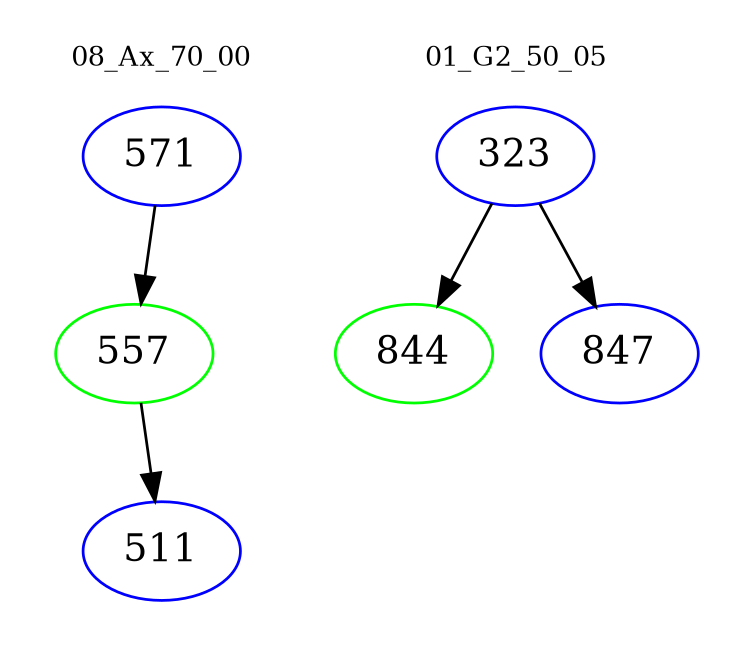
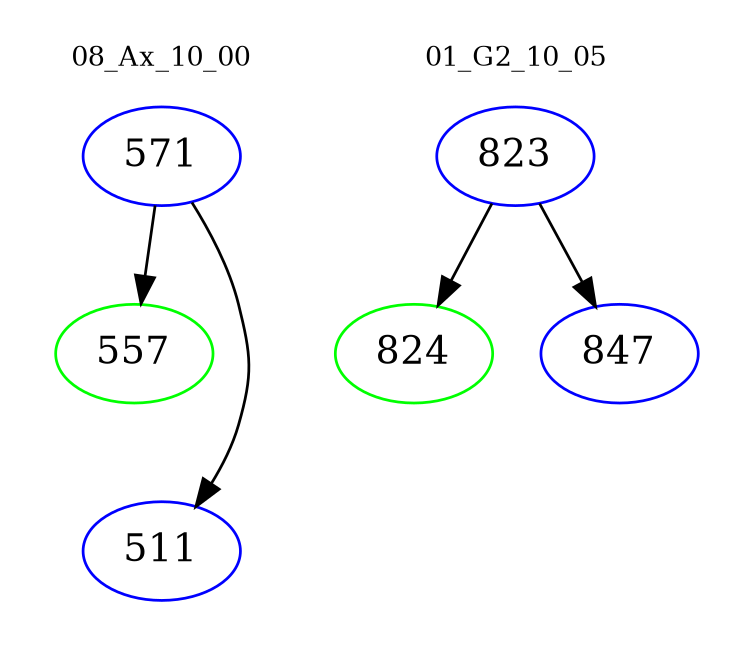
(162, 59) -> (162, 59)
(517, 59) -> (517, 59)
(515, 156) -> (515, 156)
(414, 354) -> (414, 354)
(146, 438) -> (247, 341)
